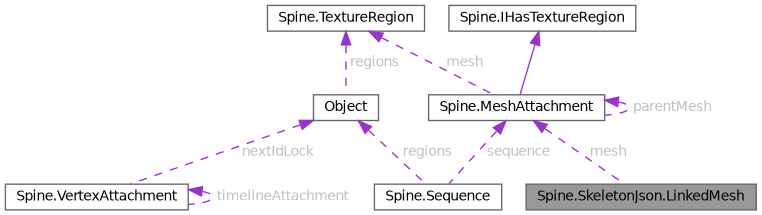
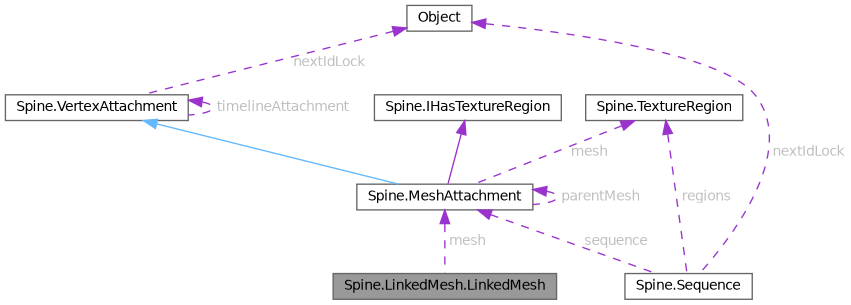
(346, 70) -> (677, 204)
(426, 152) -> (807, 152)
none -> (278, 154)
(641, 197) -> (445, 286)
